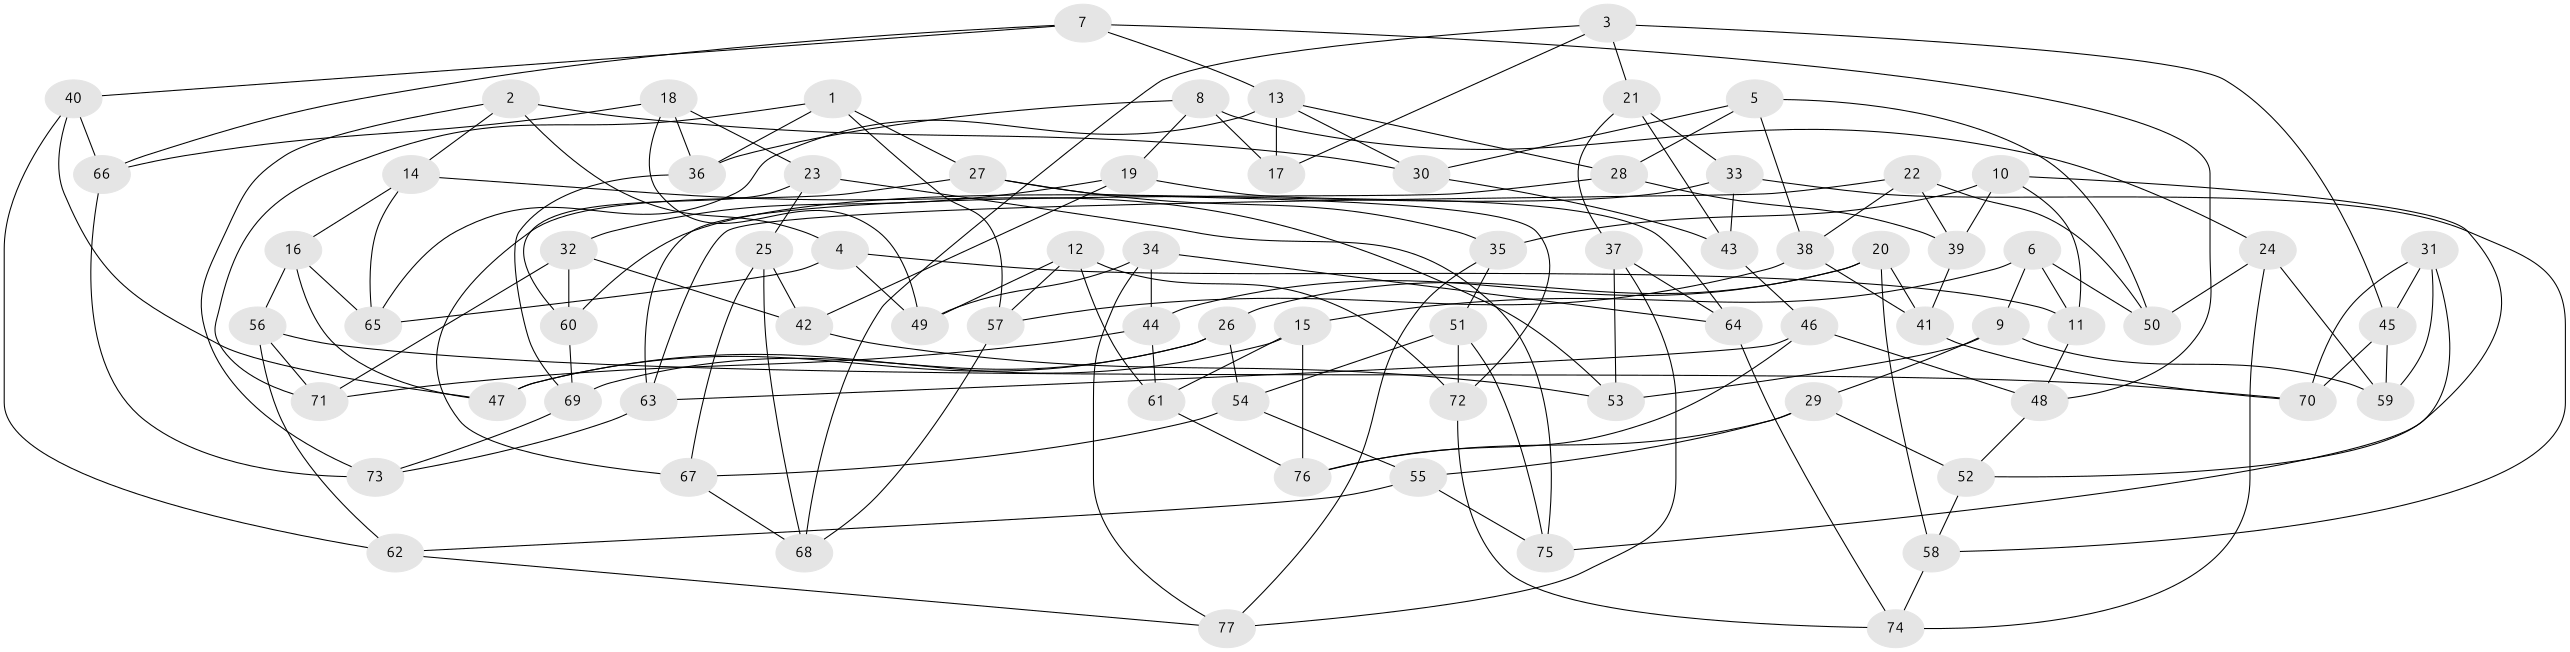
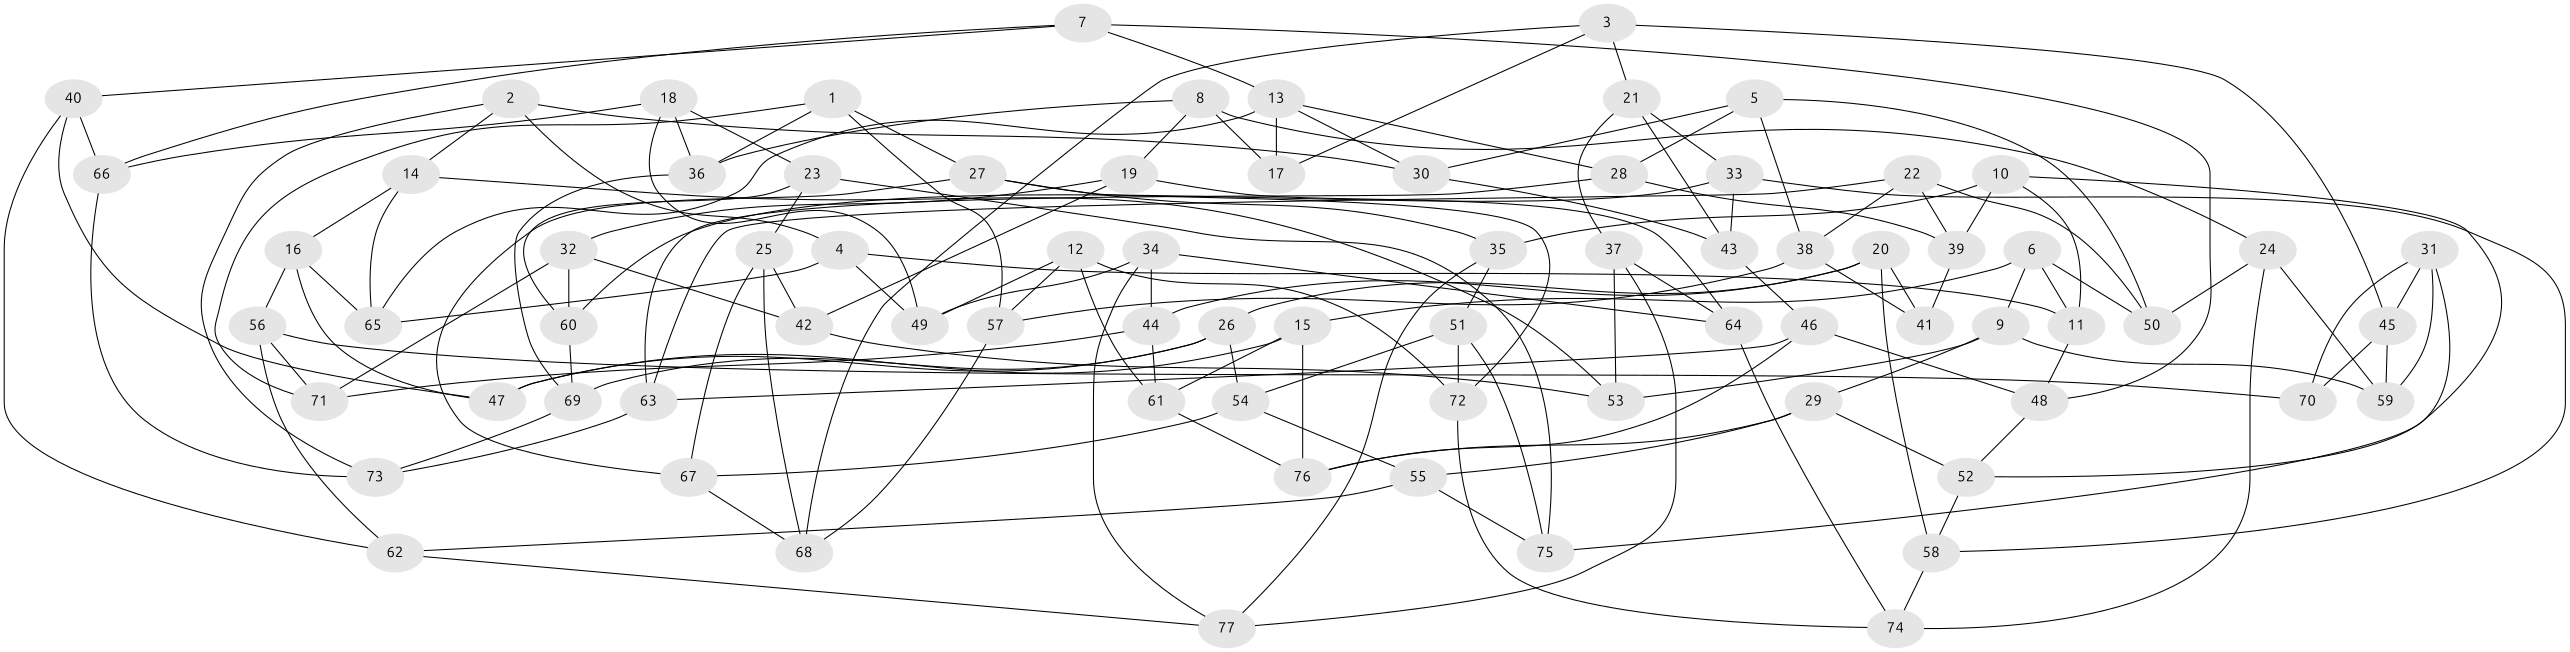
(2103, 377) -> none
